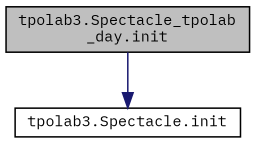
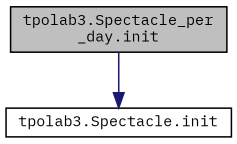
(128, 29) -> (119, 29)
